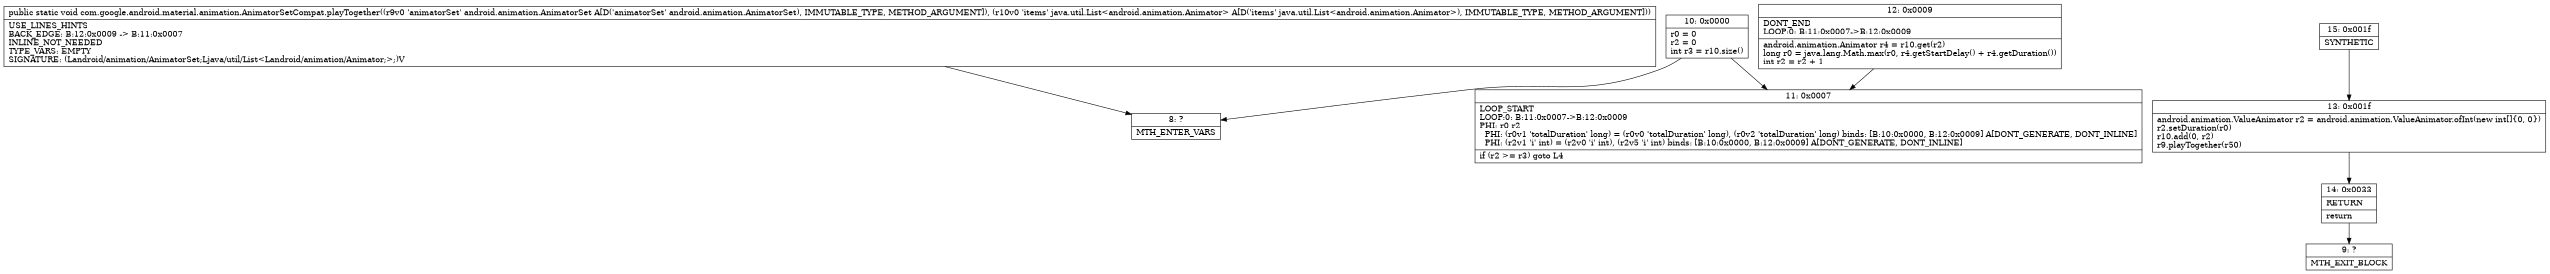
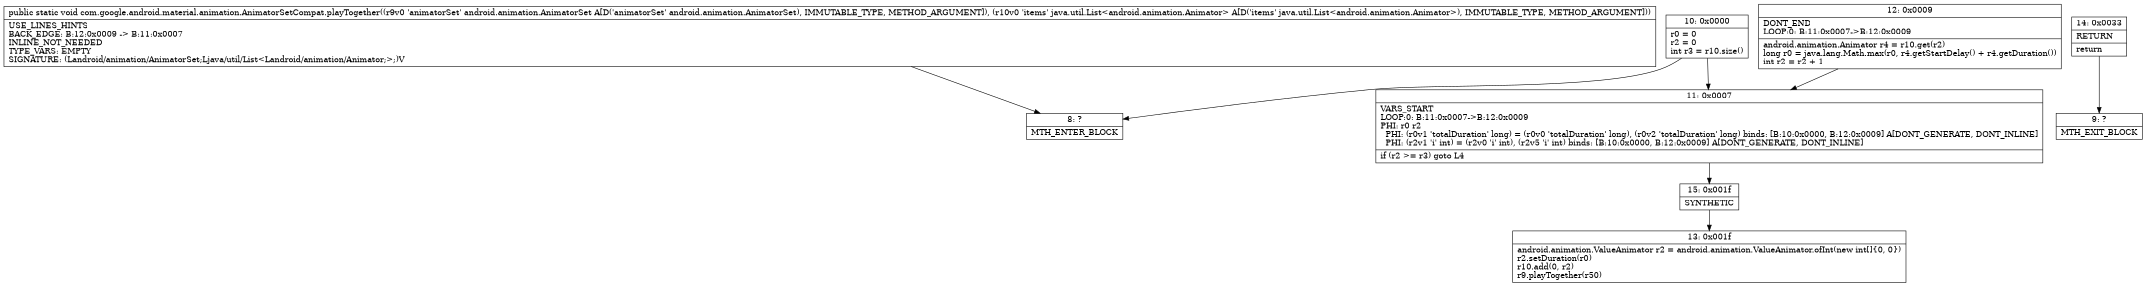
(1507, 109) -> (1407, 109)
(1176, 133) -> (1075, 133)
(2349, 165) -> none
none -> (1709, 171)
